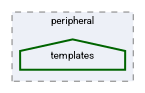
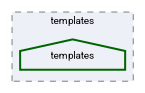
(73, 22) -> (73, 22)
